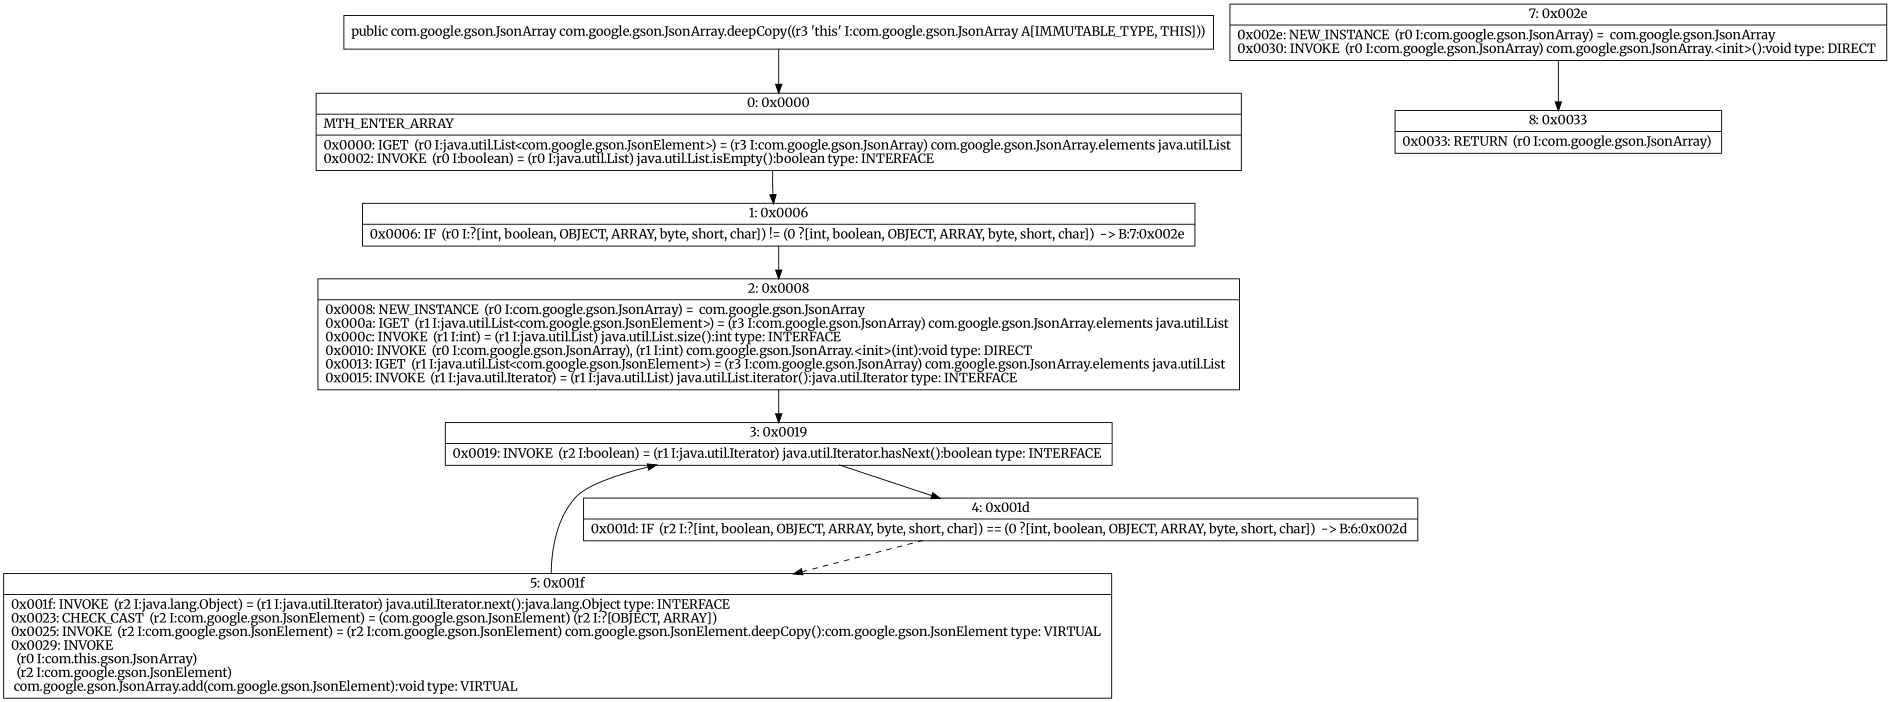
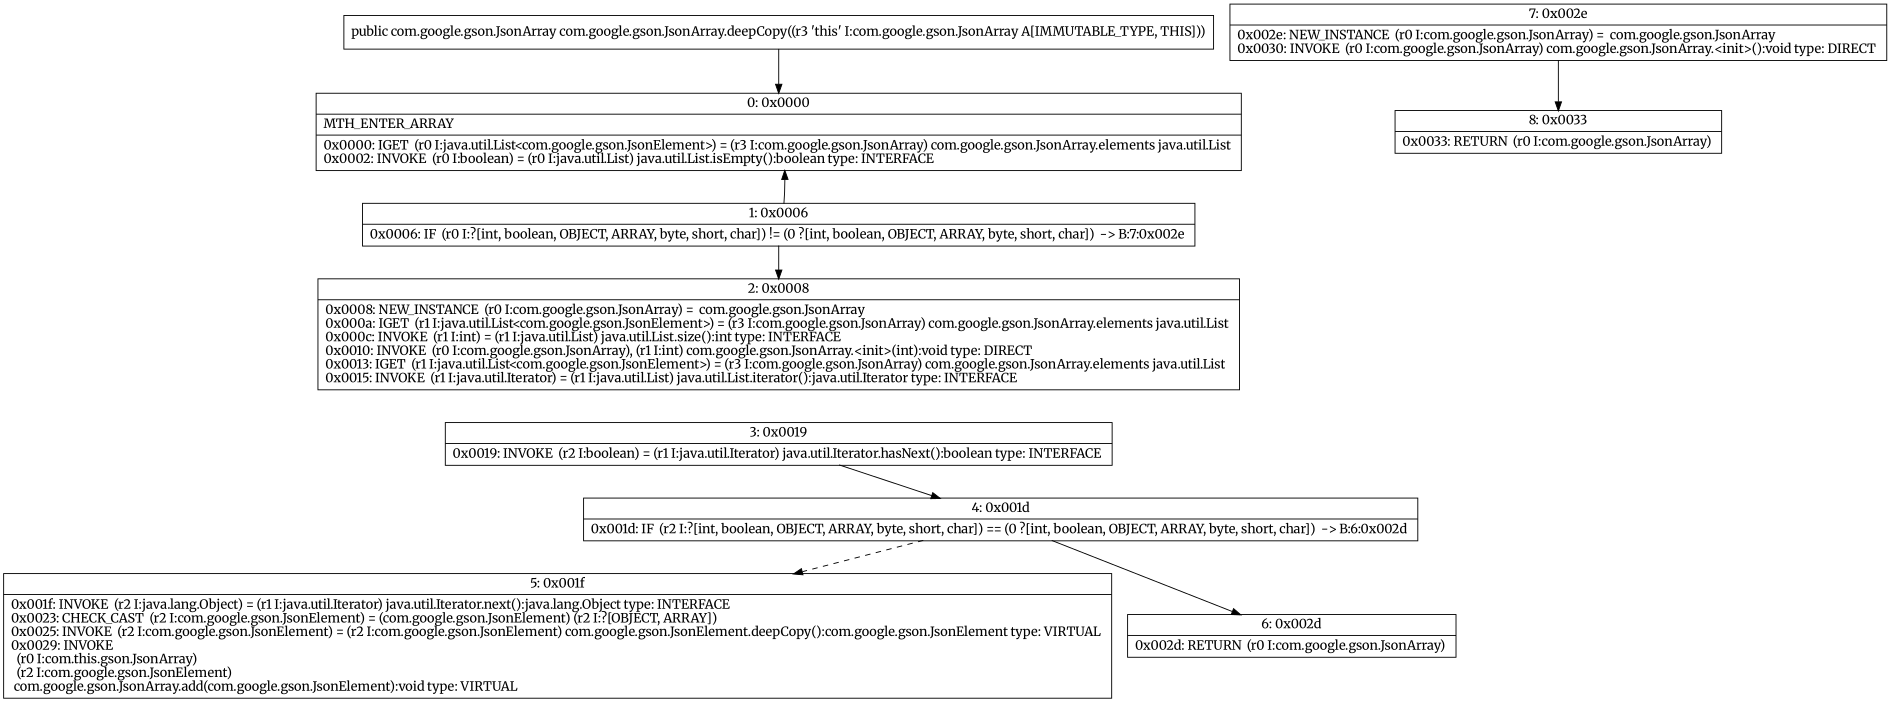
(773, 182) -> (785, 192)
(779, 402) -> none
(575, 498) -> none
none -> (1292, 636)
